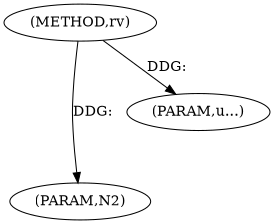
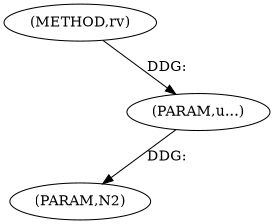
(73, 107) -> (143, 154)
